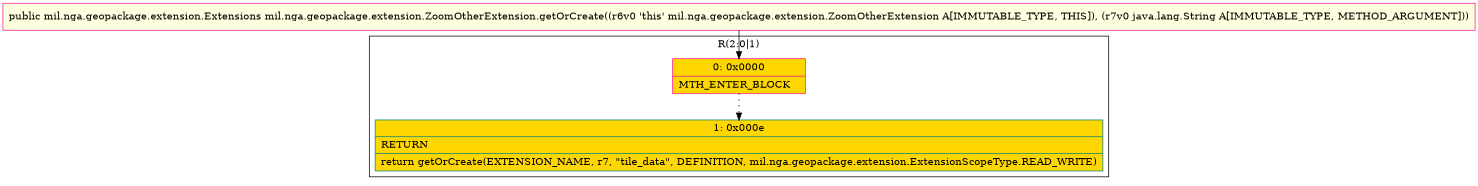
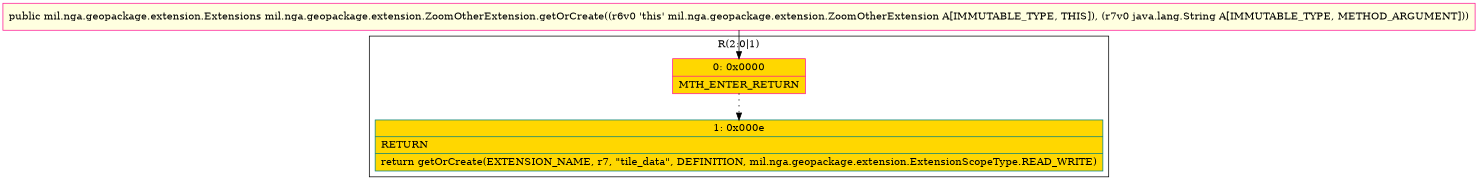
(735, 85) -> (739, 85)
